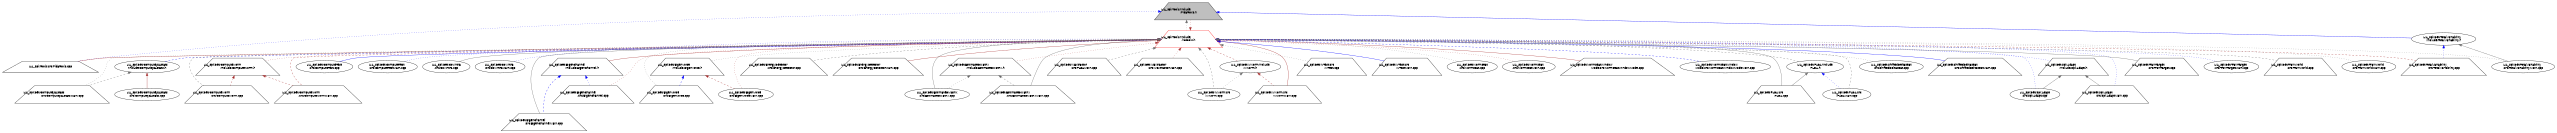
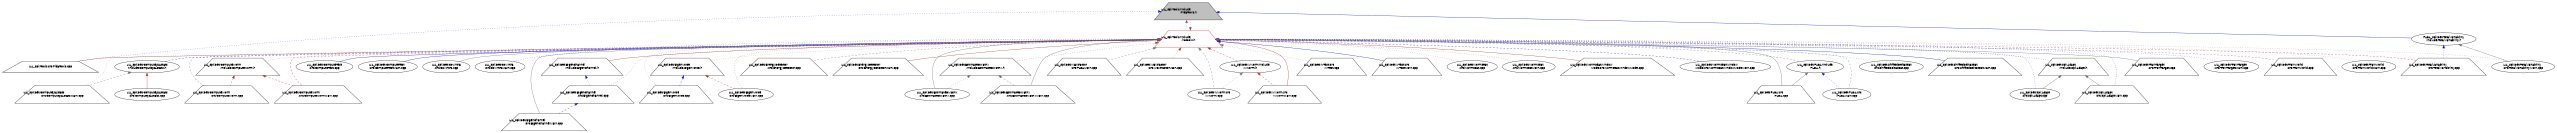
(2444, 39) -> (2444, 39)
(780, 45) -> (780, 45)
(546, 93) -> (567, 109)
